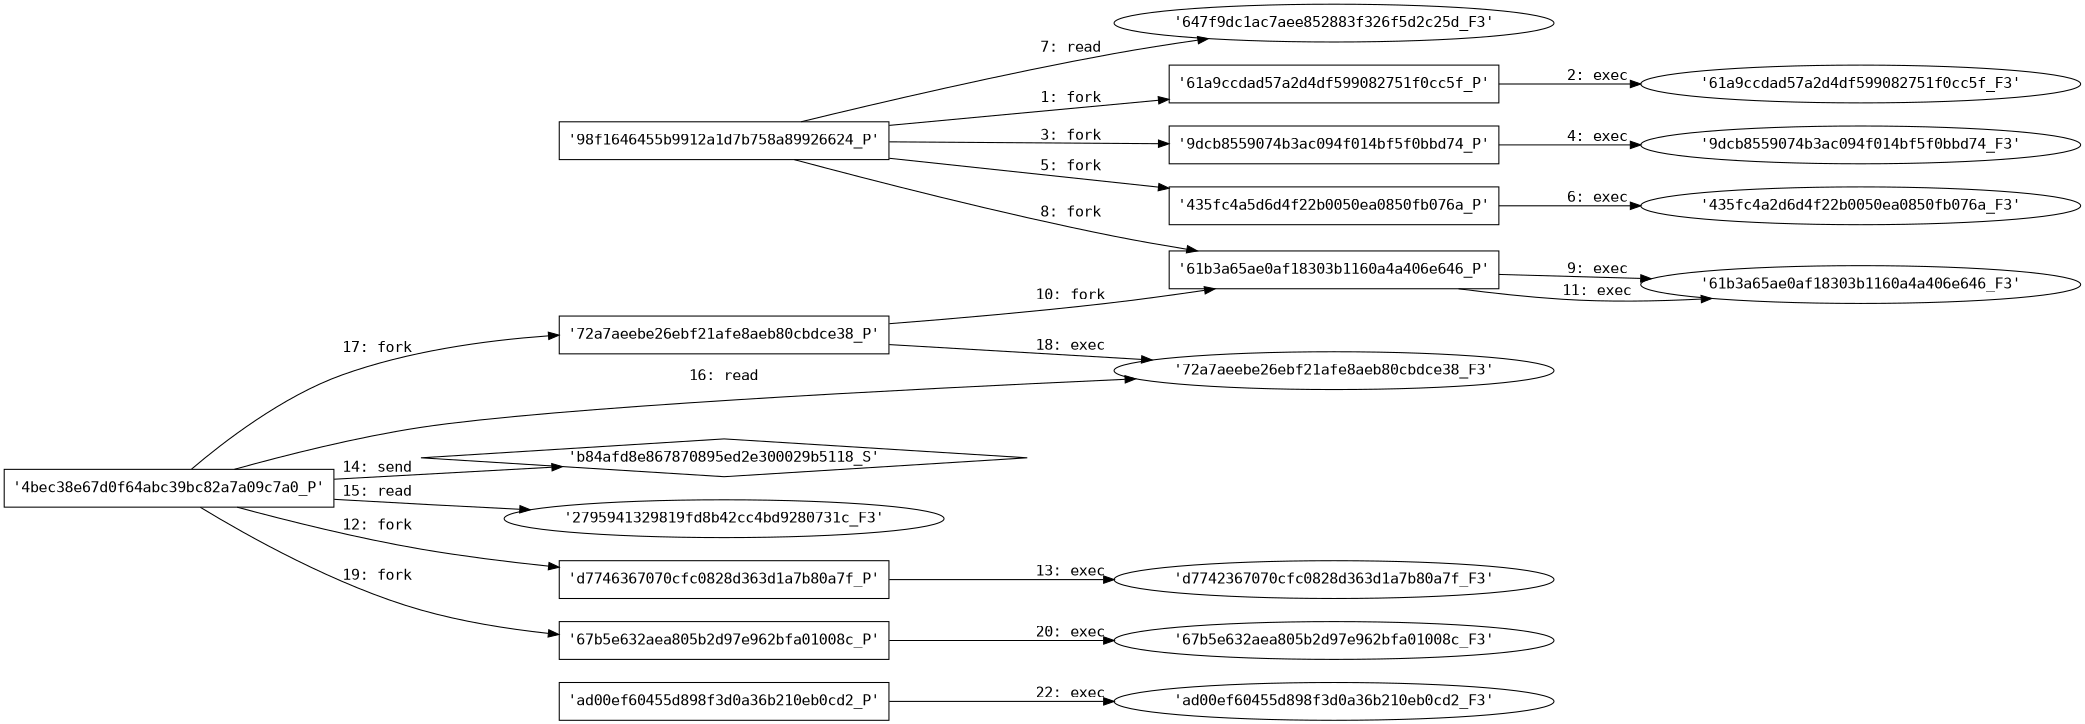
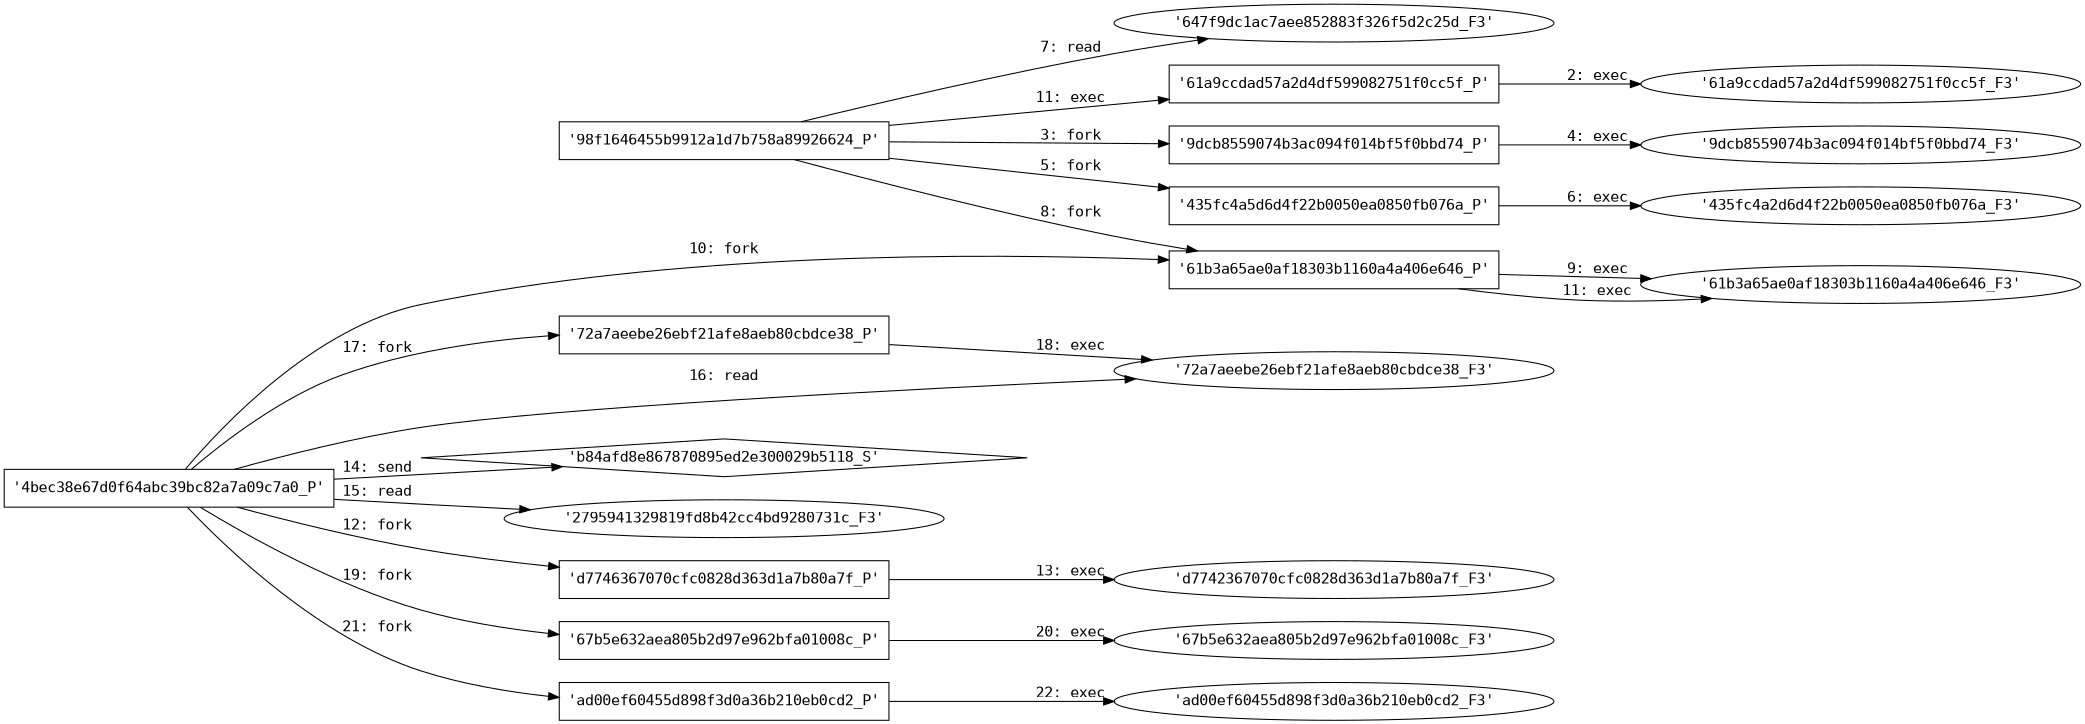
(1071, 98) -> (1071, 98)
(1047, 310) -> (643, 272)
none -> (349, 638)
